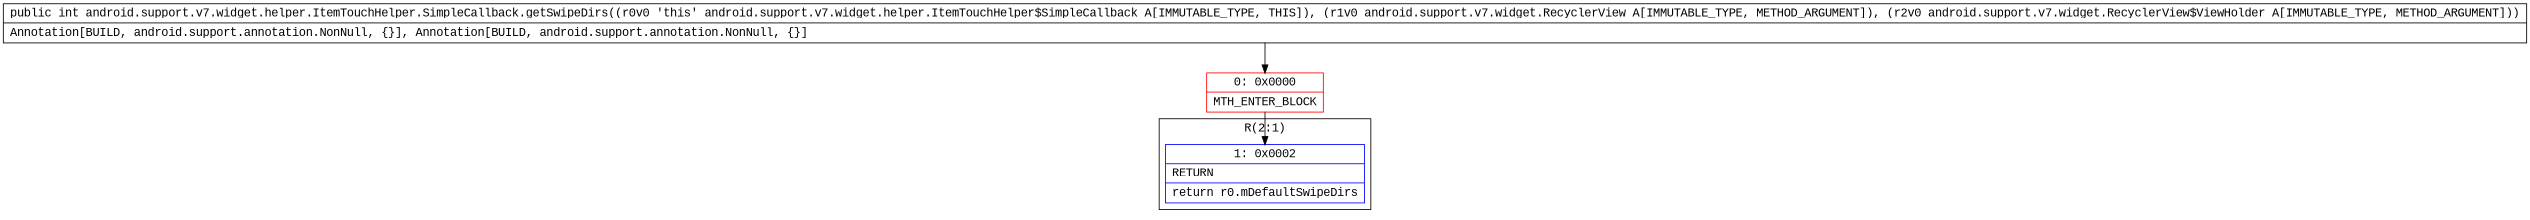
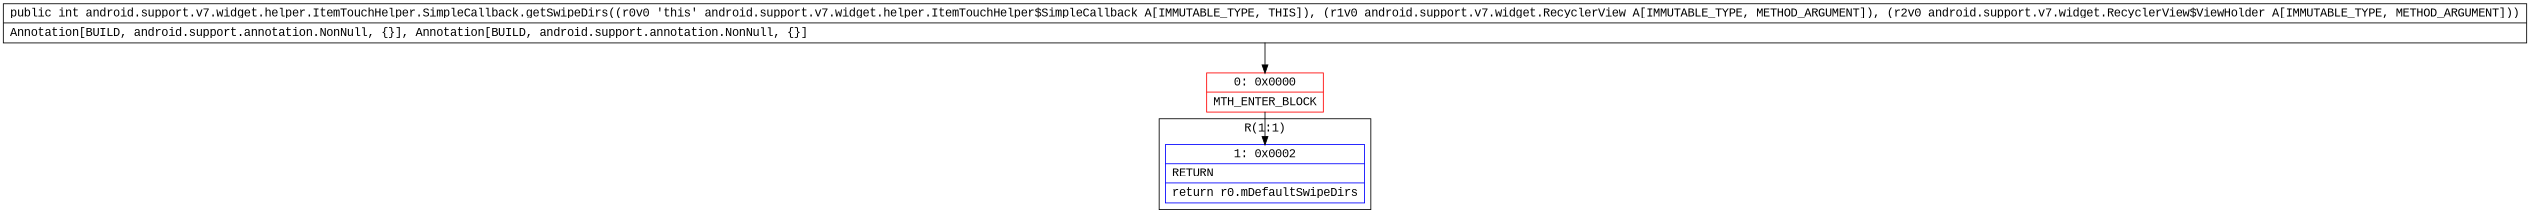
(1265, 128) -> (1265, 128)
